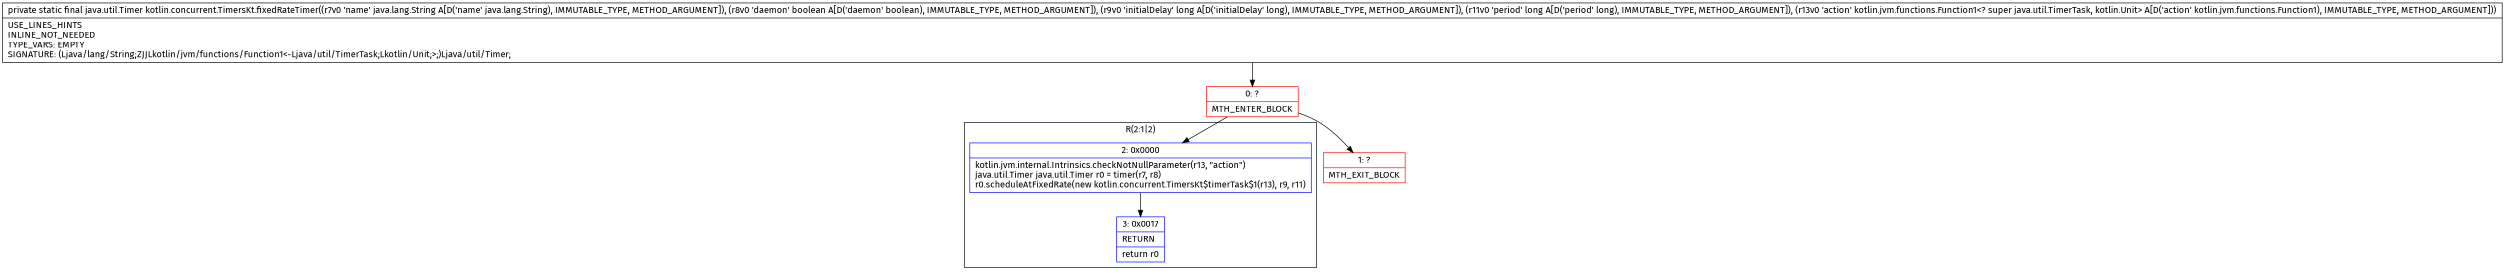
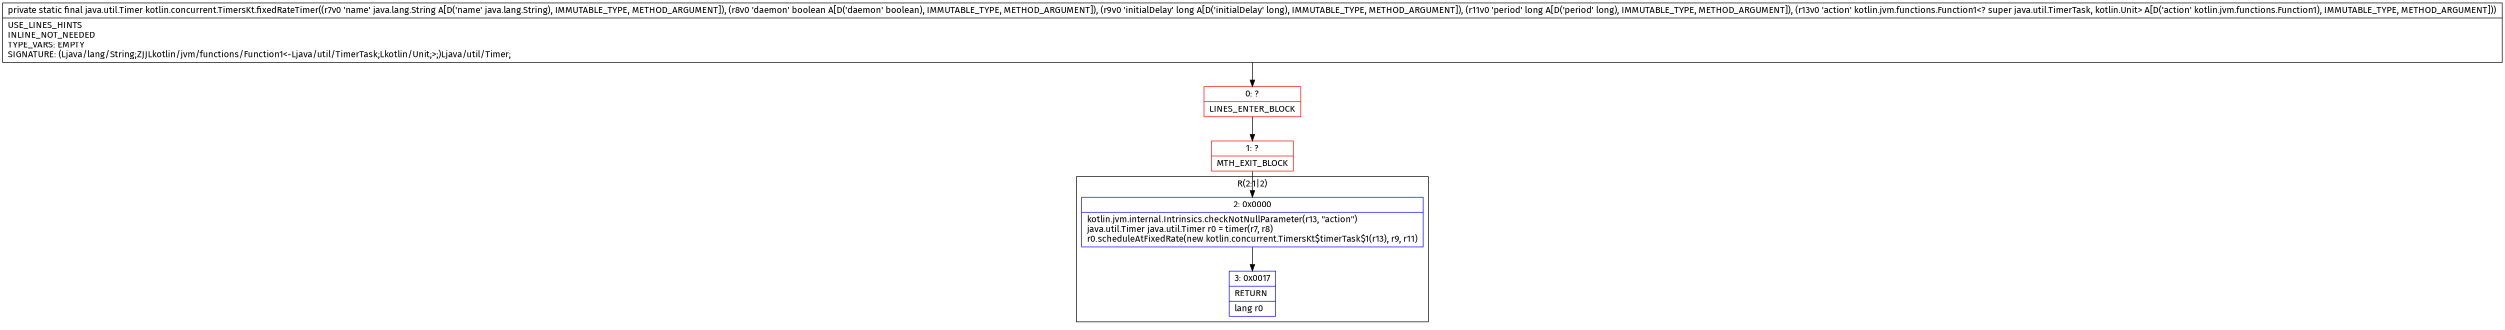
(1252, 109) -> (1252, 109)
(1208, 128) -> (1252, 181)
(1141, 254) -> (1249, 308)
